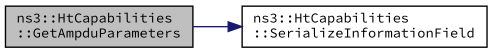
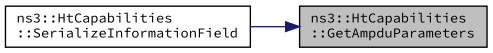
(211, 27) -> (268, 27)
